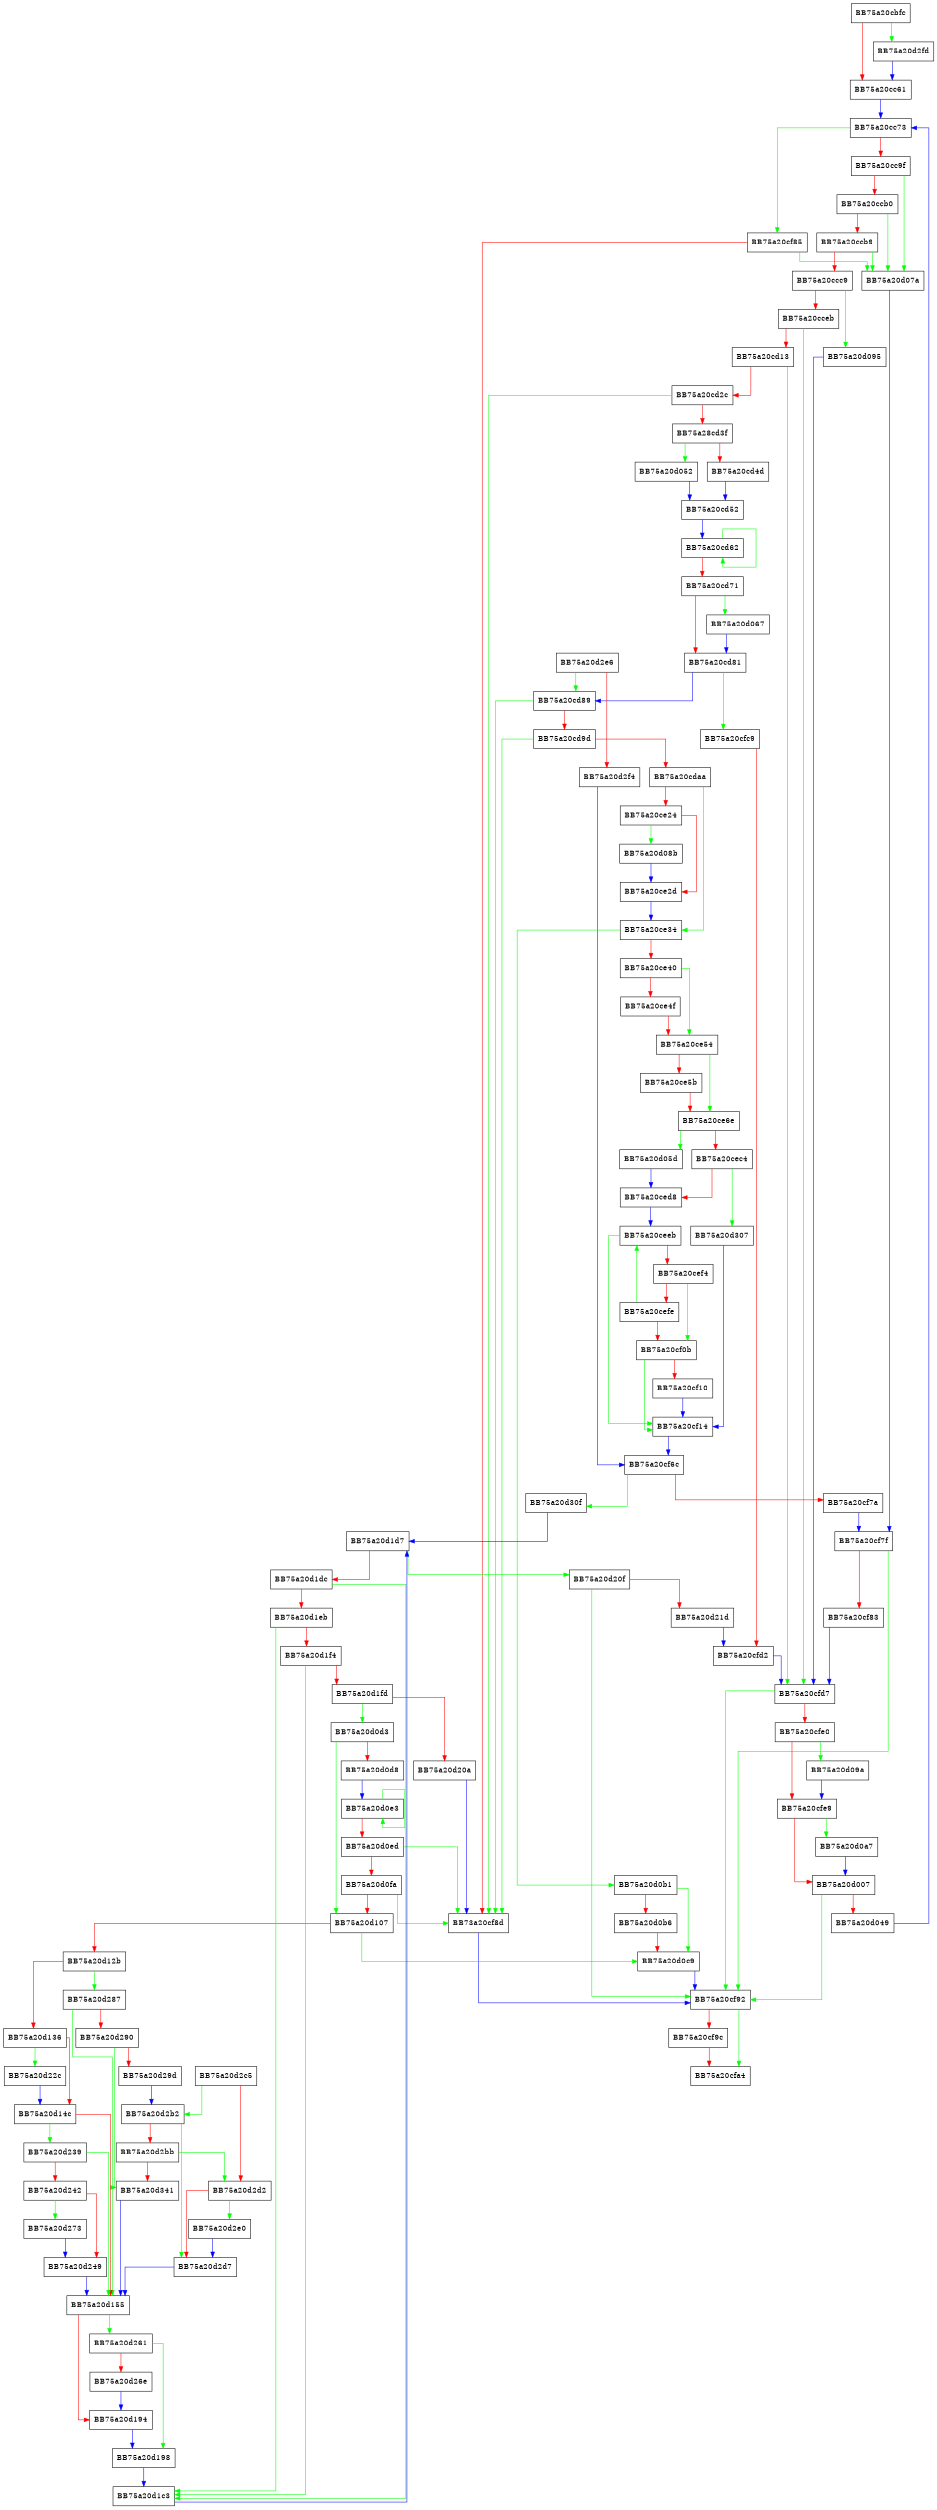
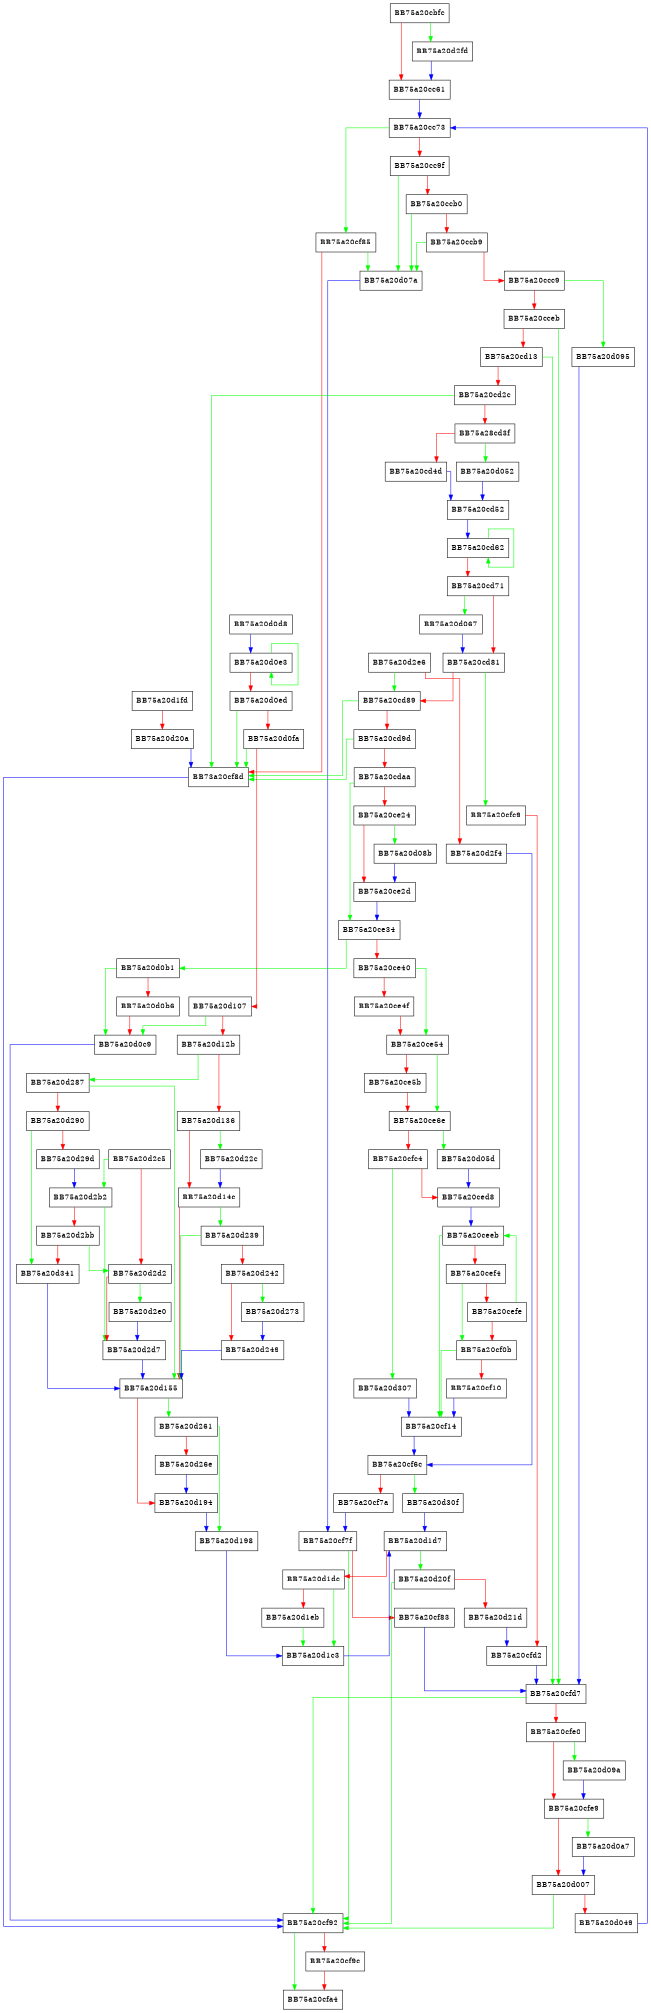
(661, 701) -> (453, 700)
(722, 1159) -> (398, 1159)
(311, 1656) -> none
(362, 1732) -> none
